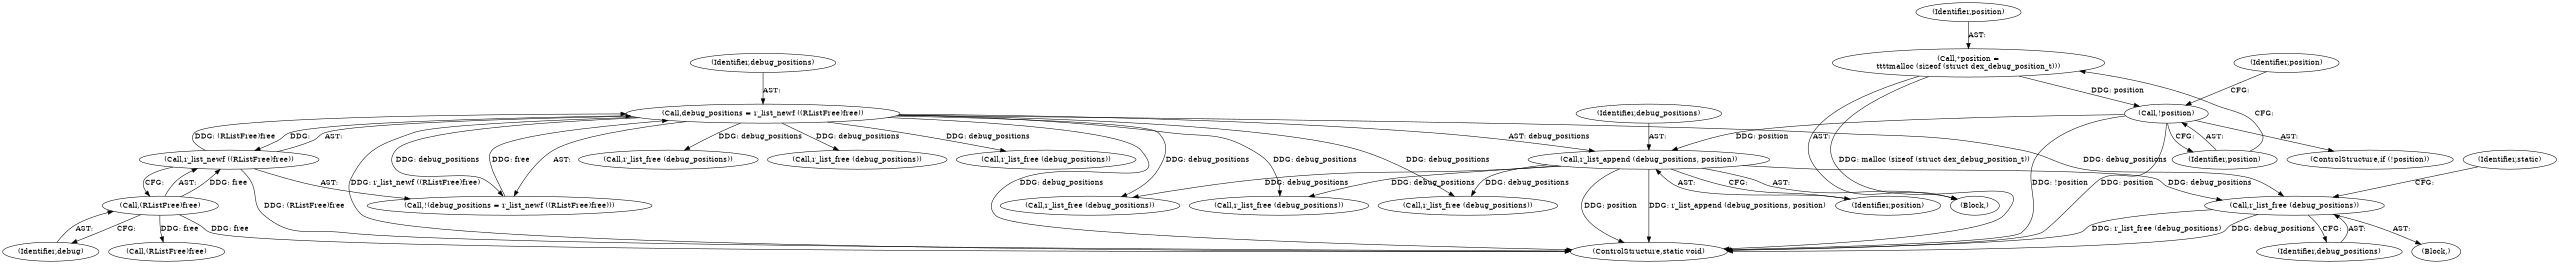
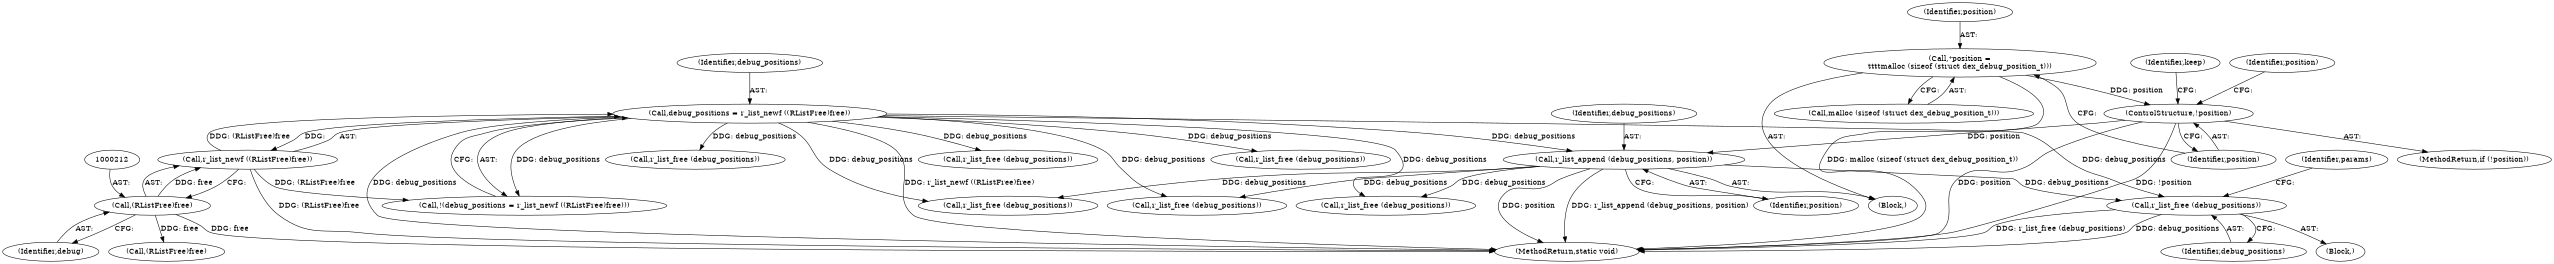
none -> (2175, 63)
none -> (1904, 114)
(2166, 114) -> (2179, 114)
(1549, 137) -> (1534, 137)
none -> (112, 160)
(511, 160) -> (465, 160)
(2370, 160) -> (2474, 160)
(2510, 160) -> (2337, 160)
(331, 183) -> (315, 183)
(1649, 252) -> (1567, 252)
